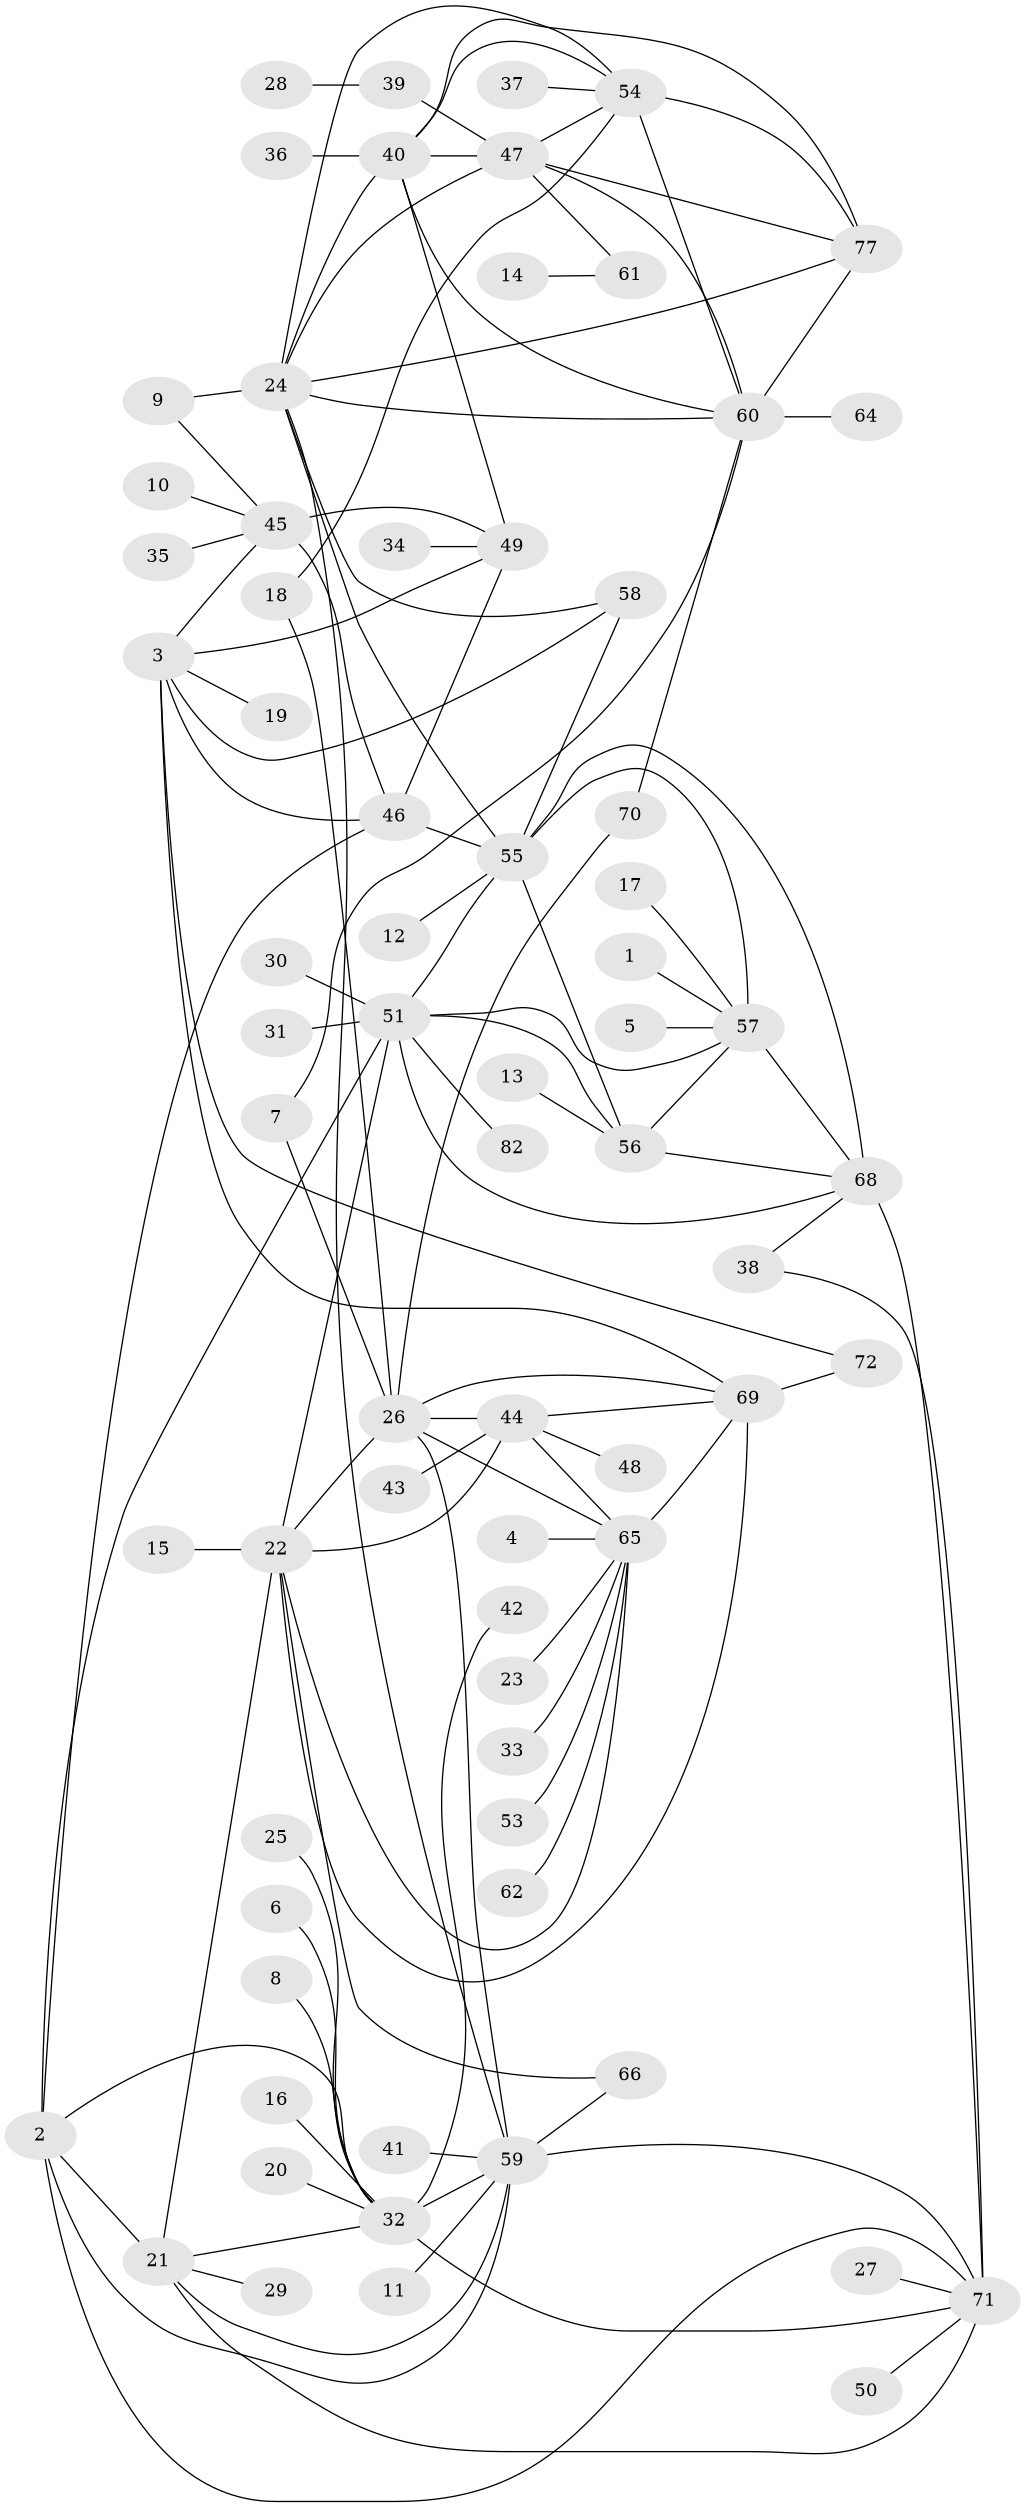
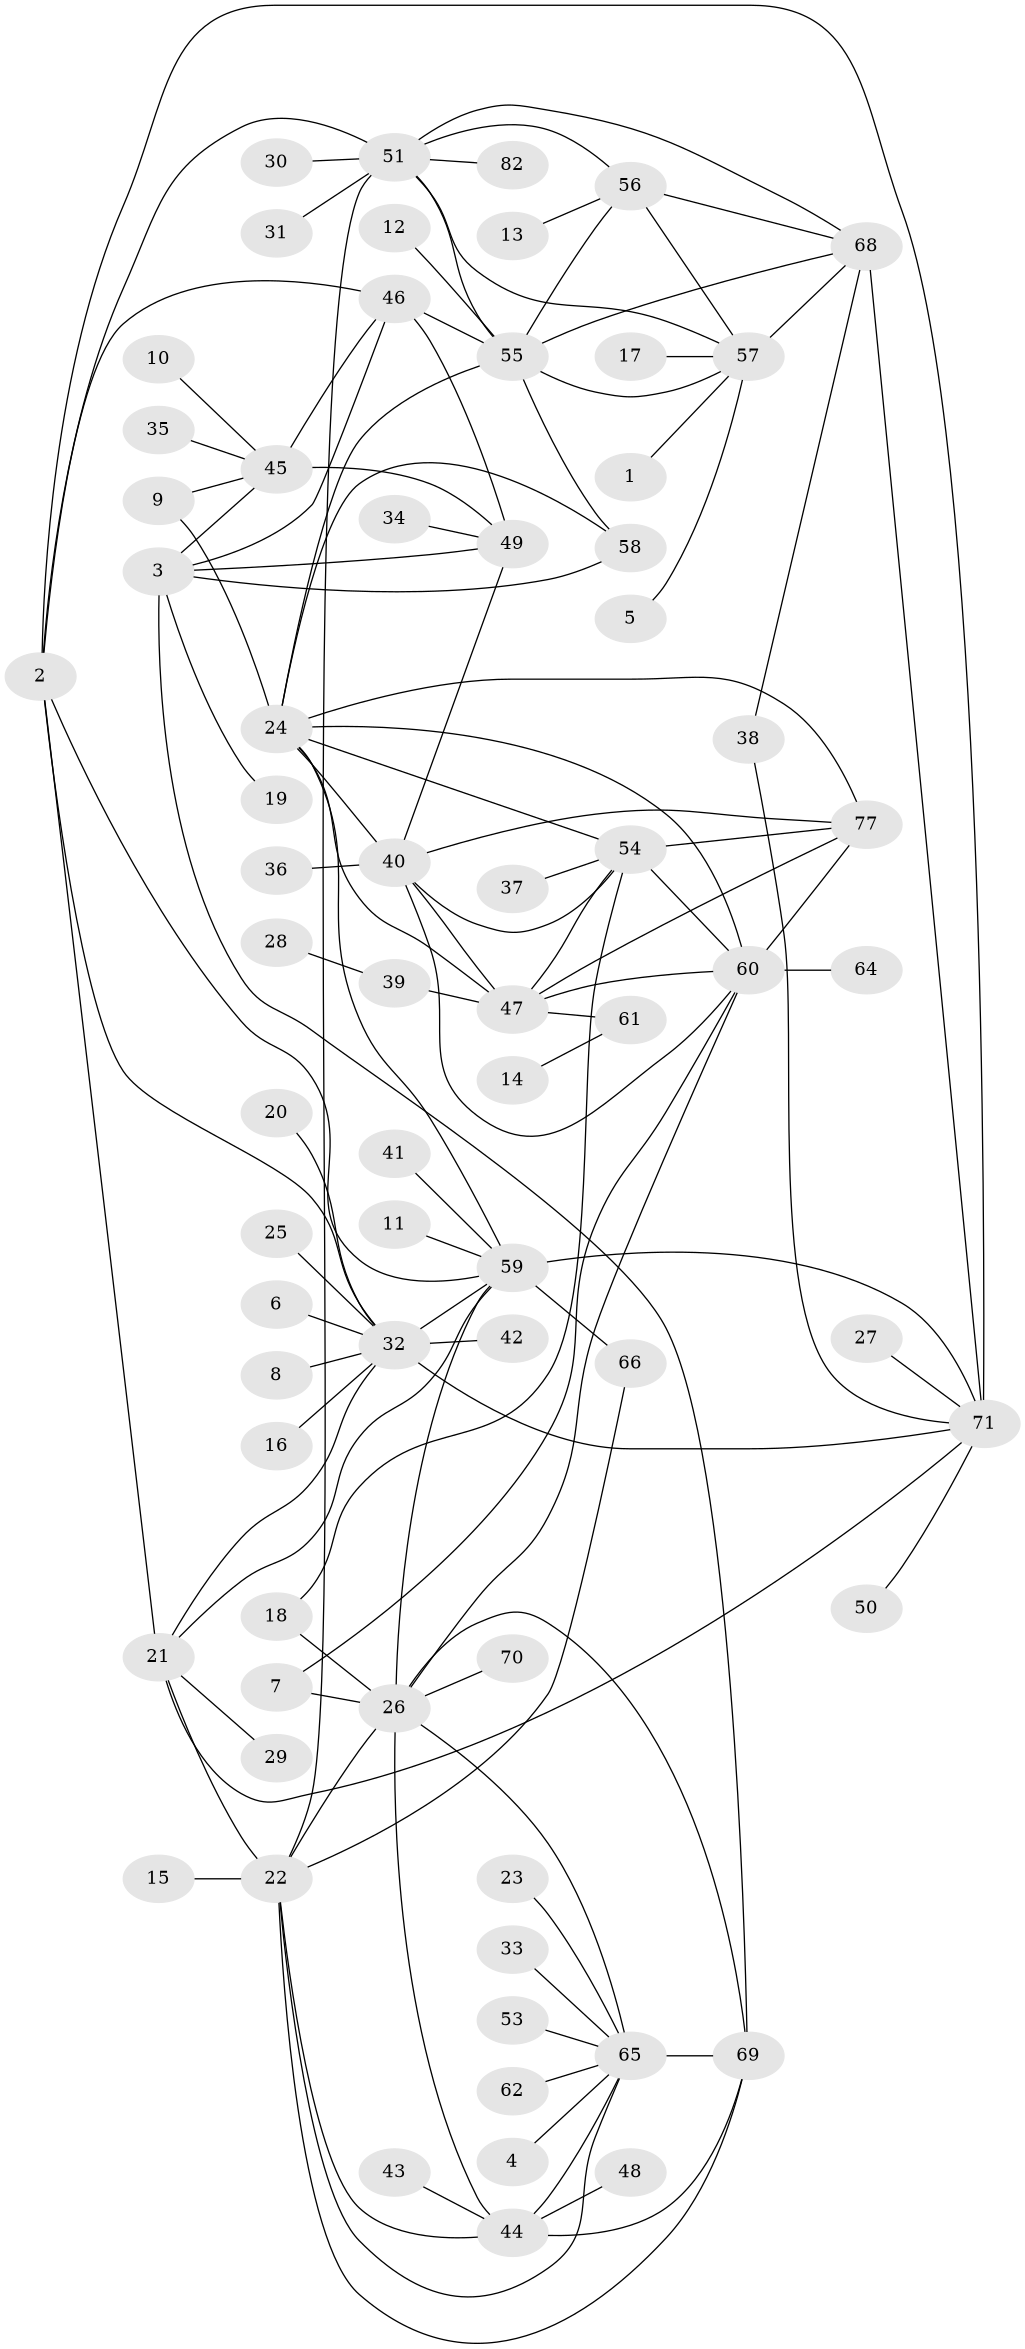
(690, 616) -> (588, 1353)
(867, 1363) -> none
